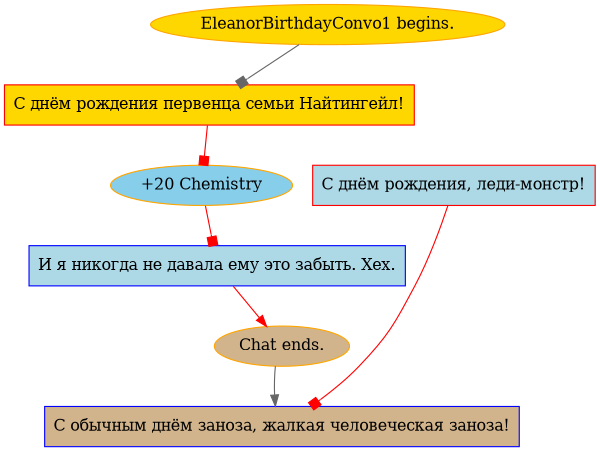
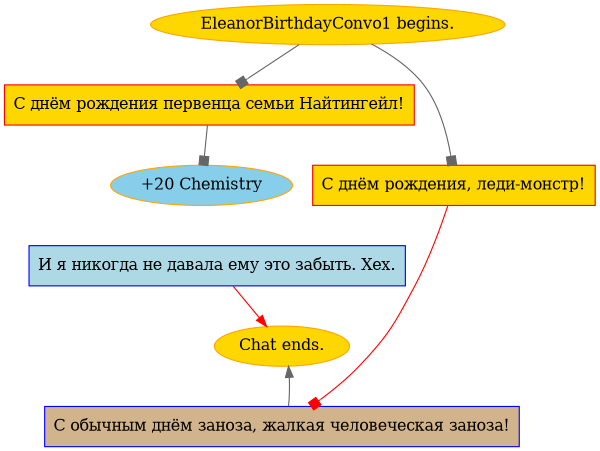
none -> (426, 88)
(206, 140) -> (206, 140)
(454, 185) -> (454, 185)
(208, 220) -> none
(282, 346) -> (282, 346)
(274, 381) -> (289, 392)
